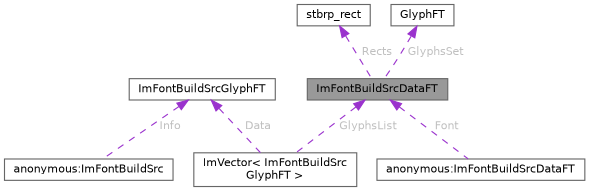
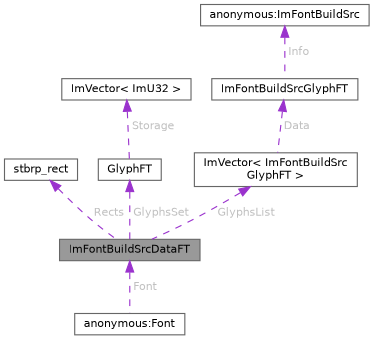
none -> (126, 89)
(326, 130) -> (197, 217)
(141, 133) -> (285, 58)
(481, 170) -> (130, 324)
